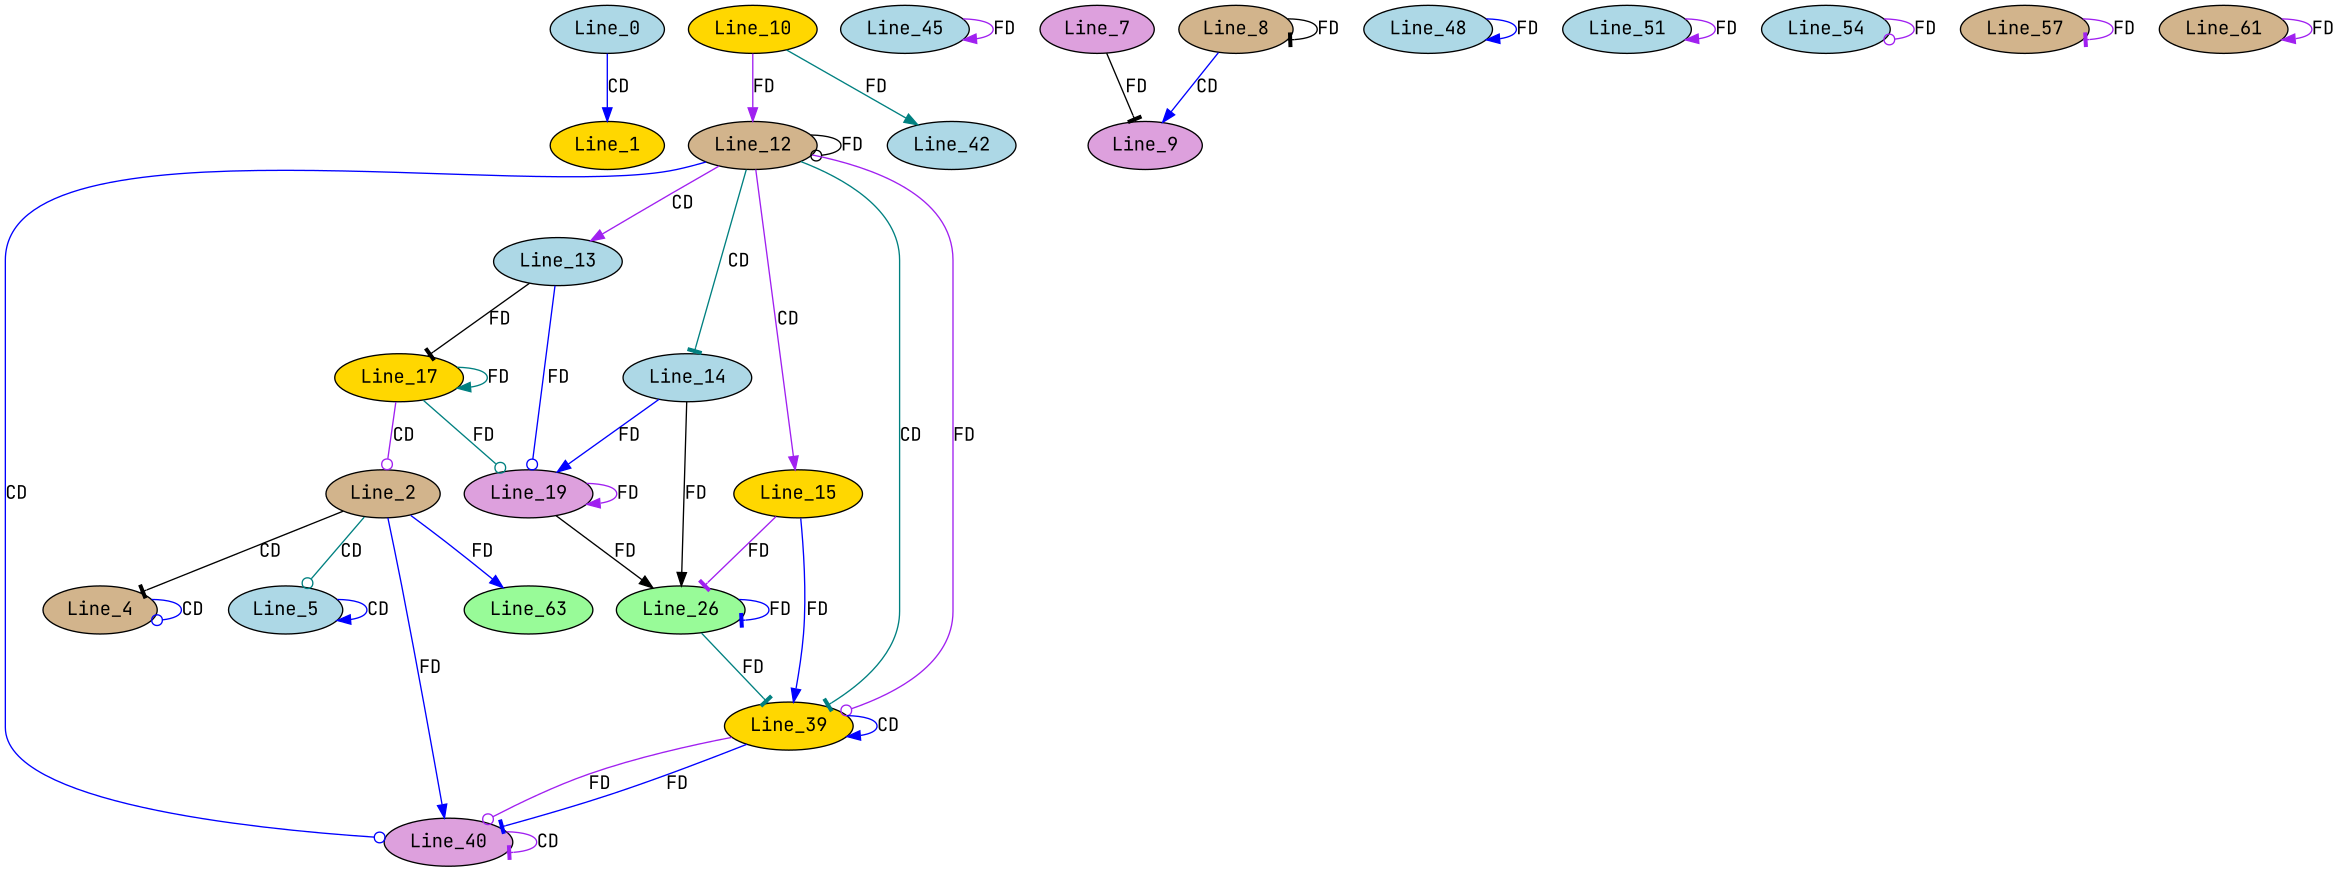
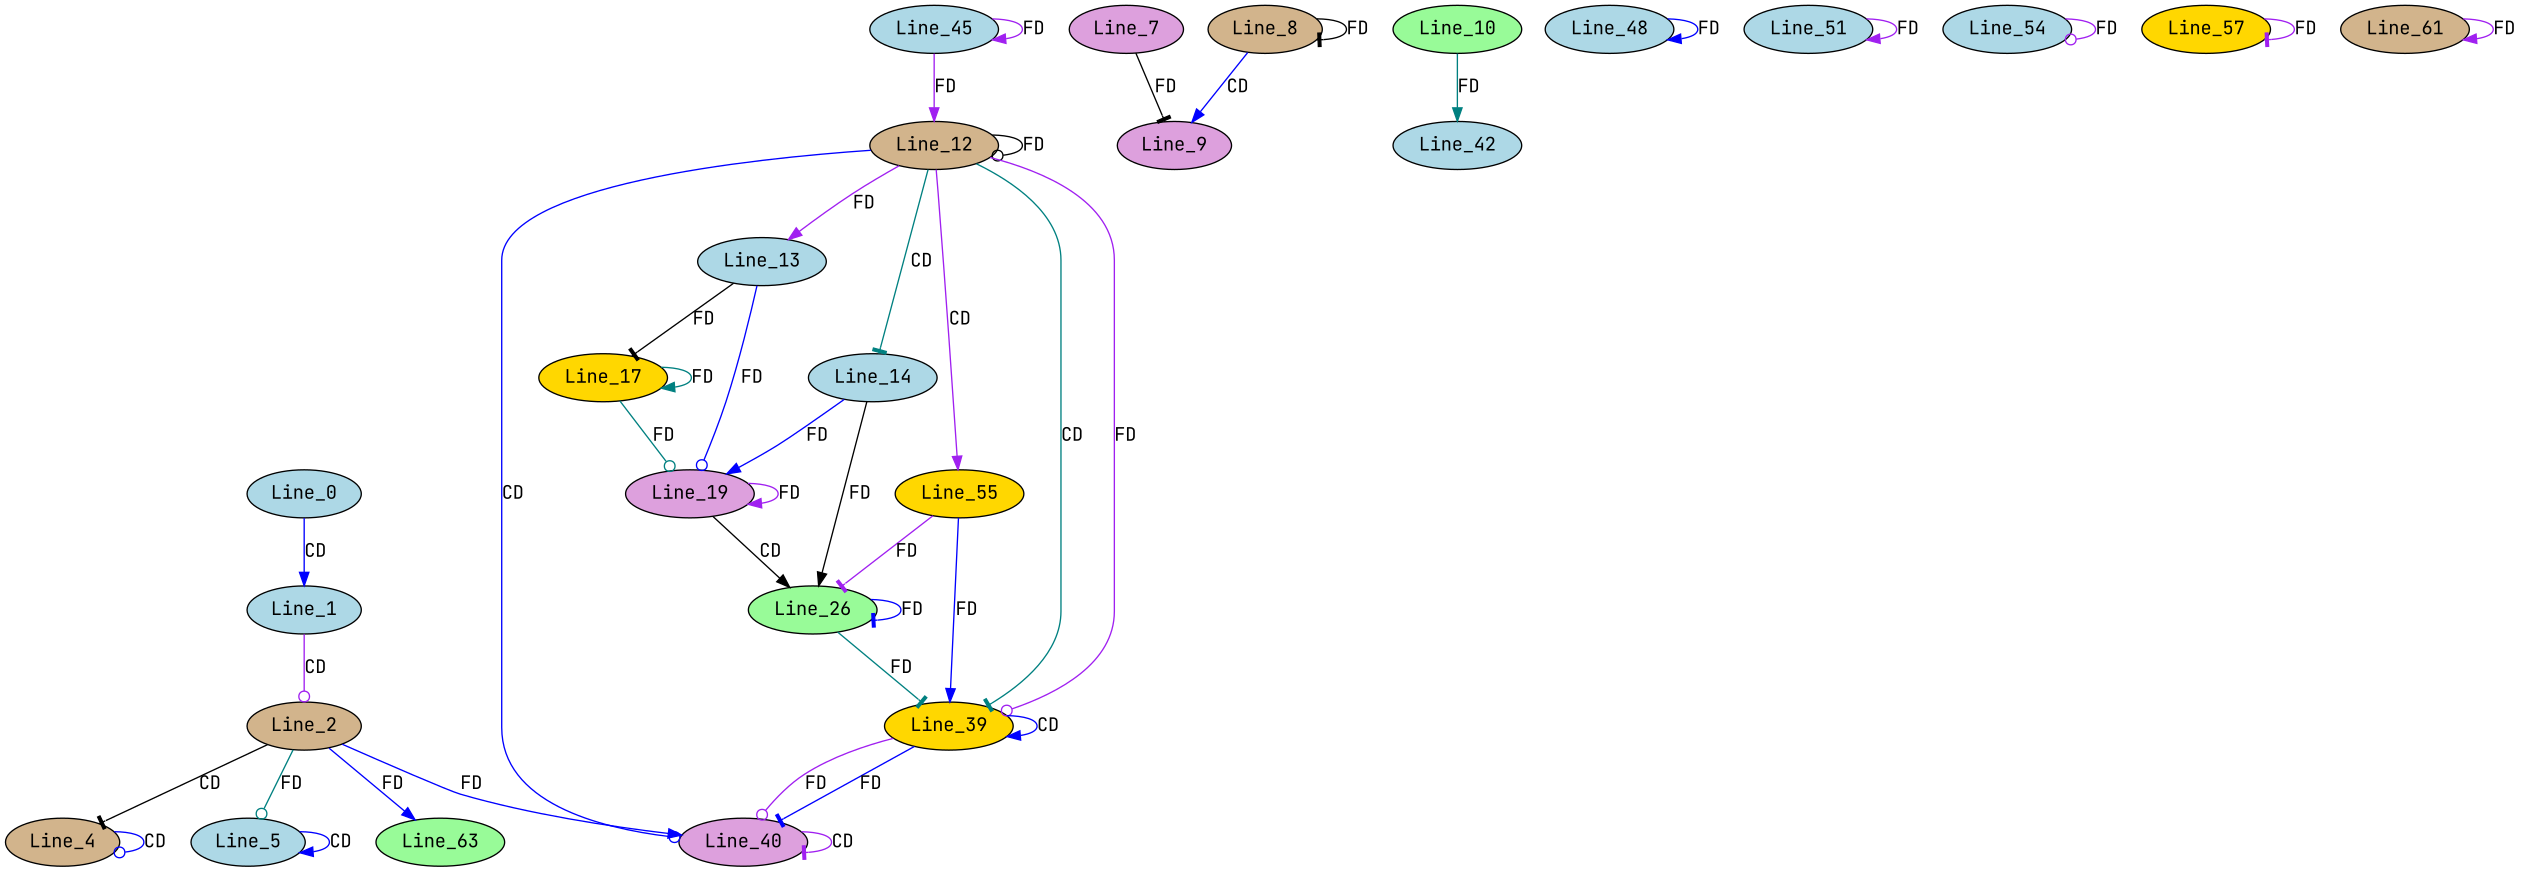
(753, 29) -> (1457, 29)
(2025, 29) -> (2206, 29)
(753, 81) -> (934, 81)
(607, 145) -> (304, 610)
(683, 204) -> (864, 204)
(392, 430) -> (304, 663)
(798, 494) -> (960, 494)
(352, 552) -> (292, 784)
(625, 552) -> (771, 552)
